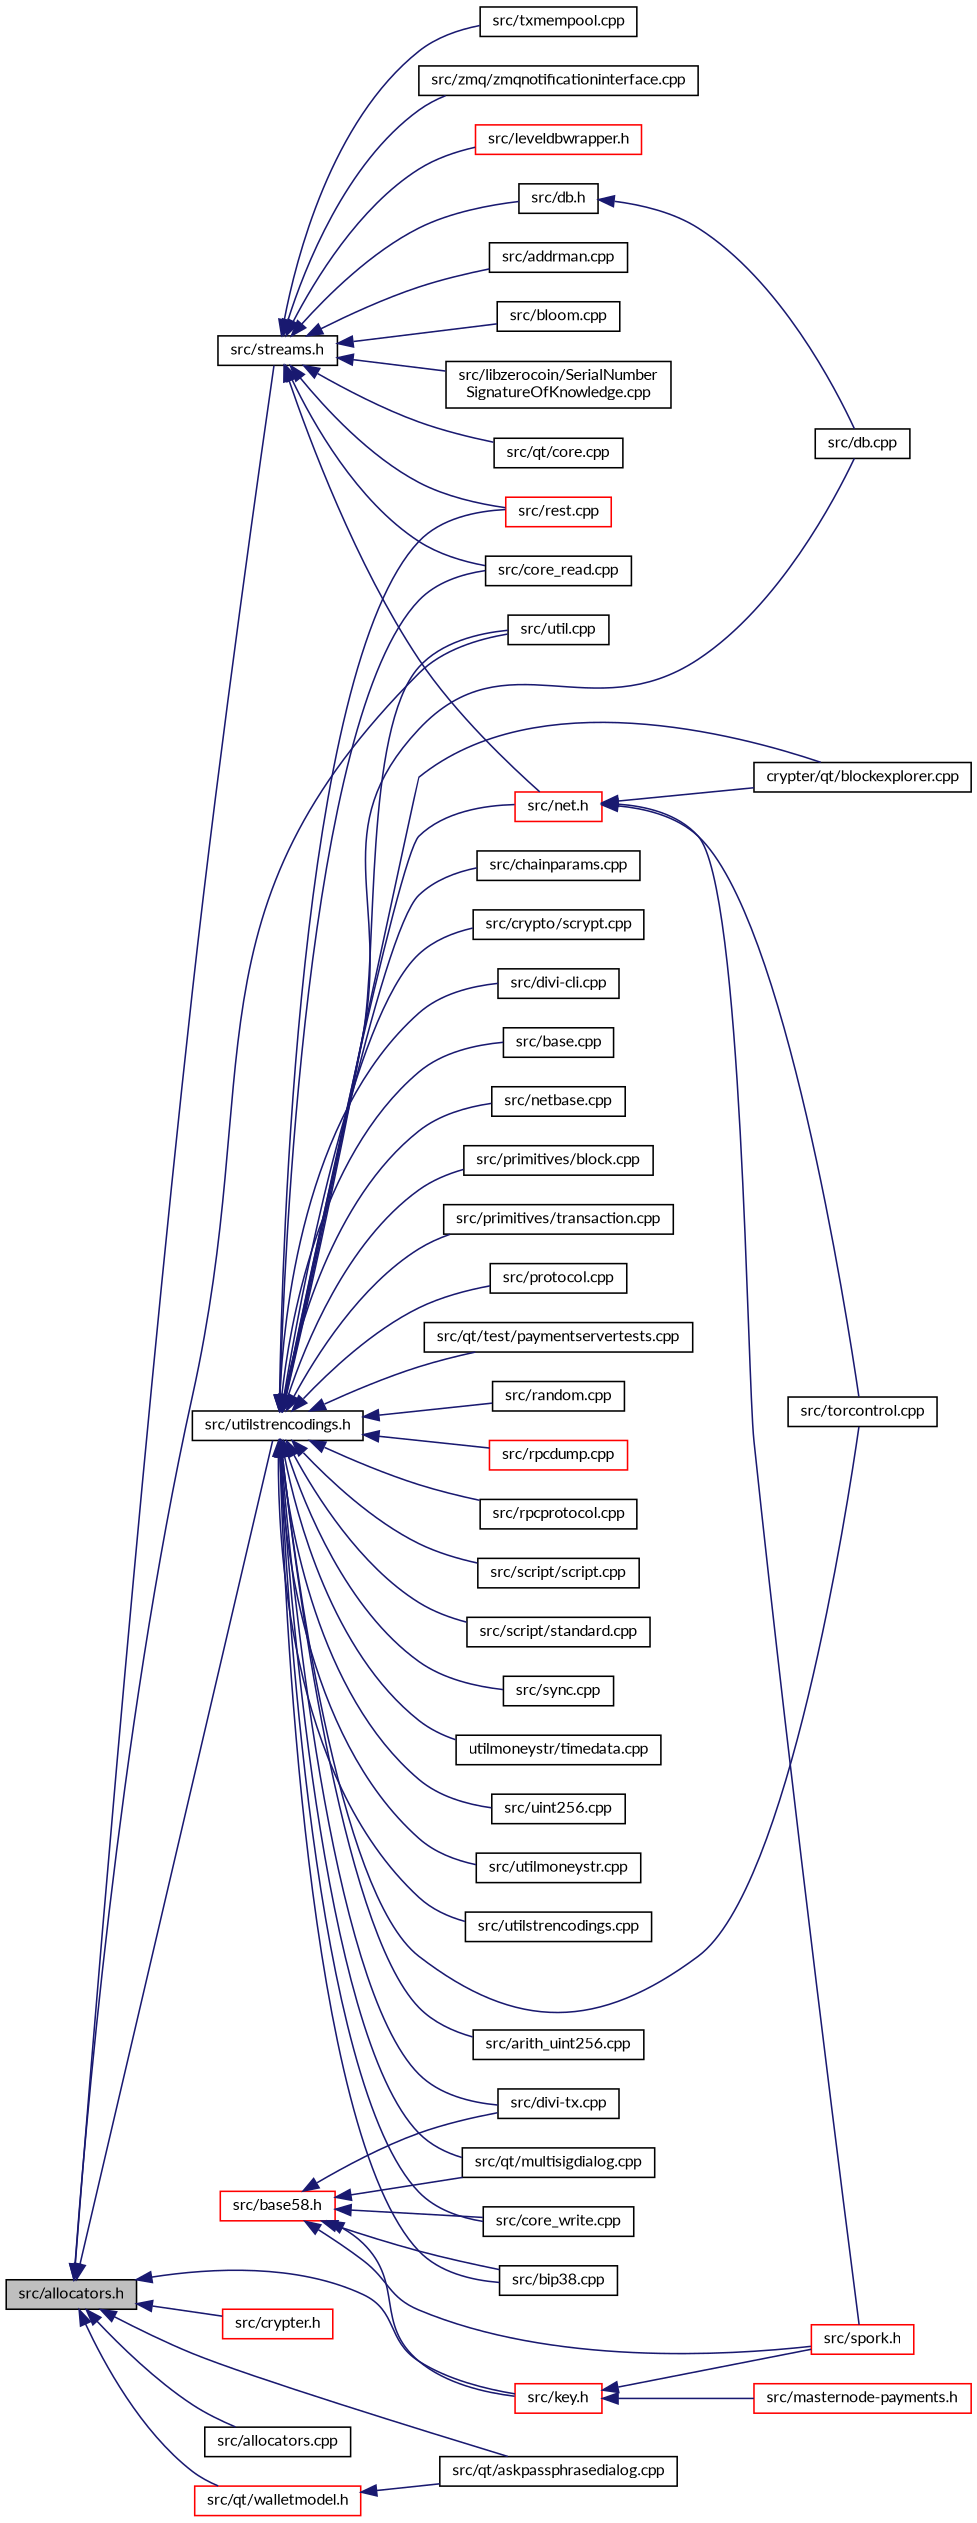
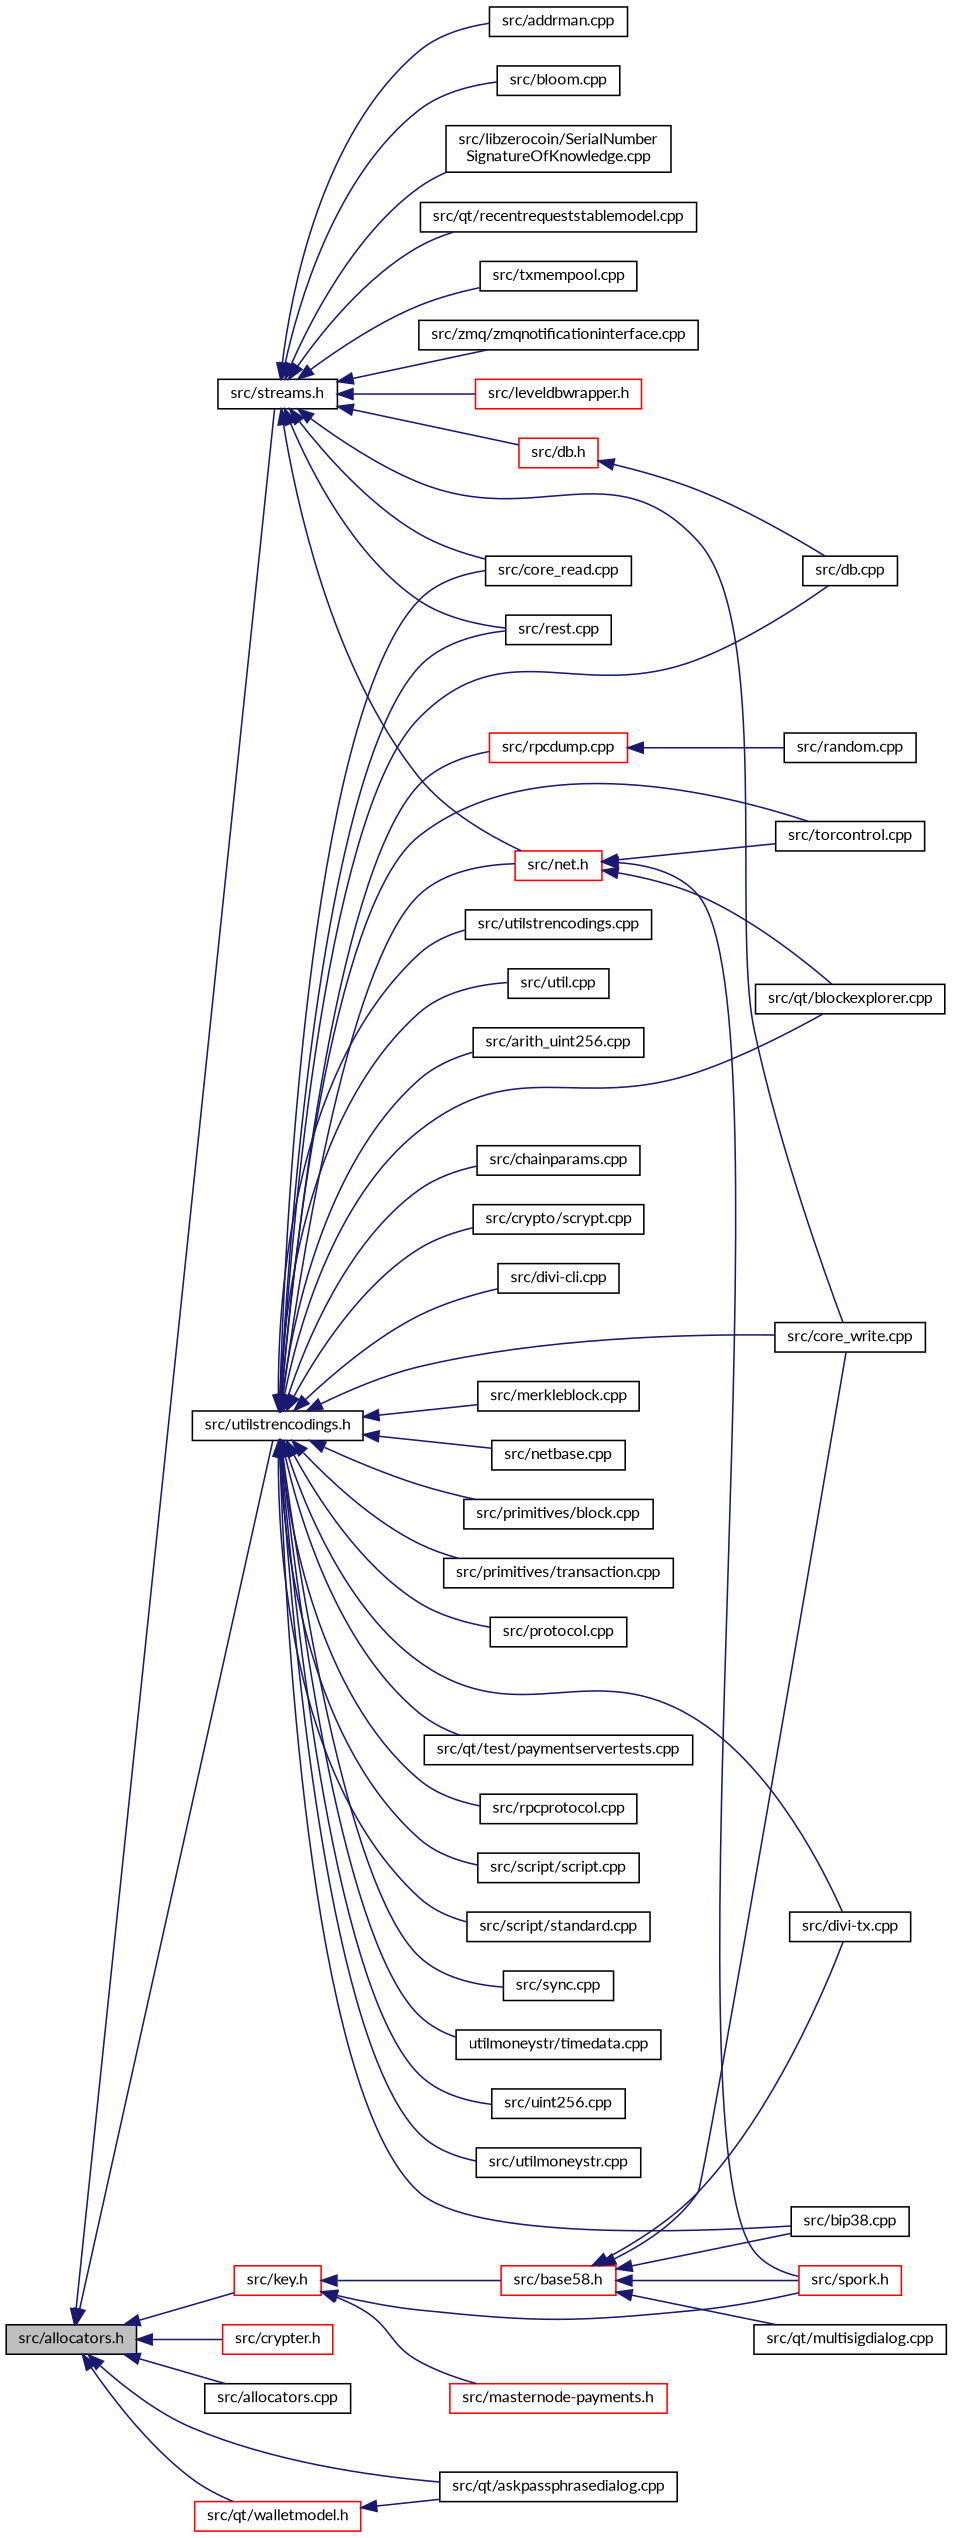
(558, 199) -> (558, 453)
(558, 453) -> (558, 217)
(558, 512) -> (558, 630)
none -> (743, 724)
(863, 777) -> (850, 999)
(558, 1043) -> (558, 1396)
(192, 1396) -> none
(436, 1409) -> (714, 748)
(330, 1883) -> none
(390, 2302) -> (419, 2281)
